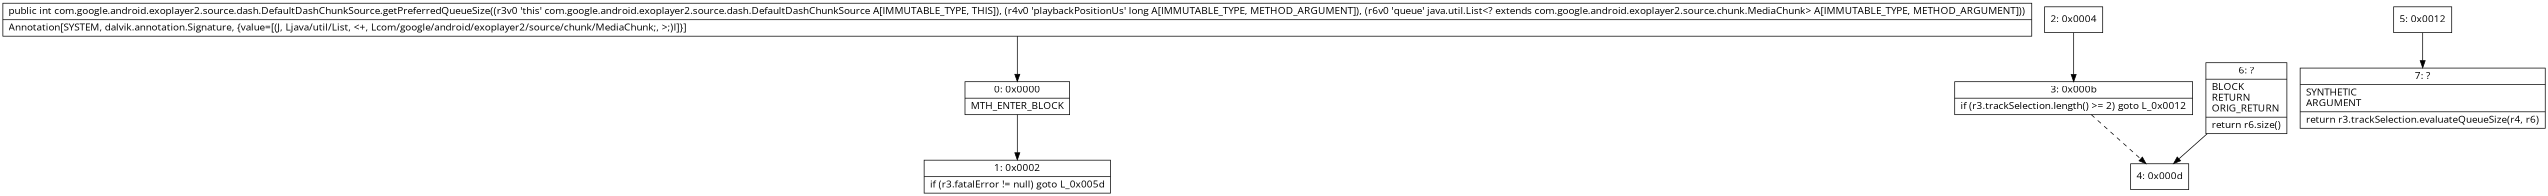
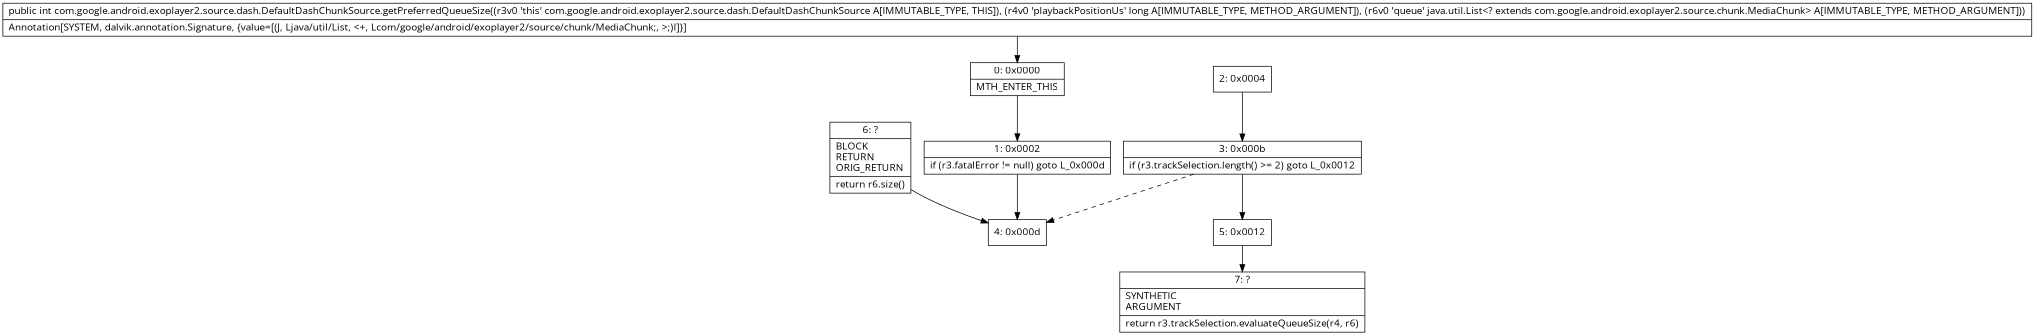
(1017, 106) -> (1017, 87)
(1017, 185) -> (1017, 166)
none -> (1017, 193)
none -> (1242, 193)
